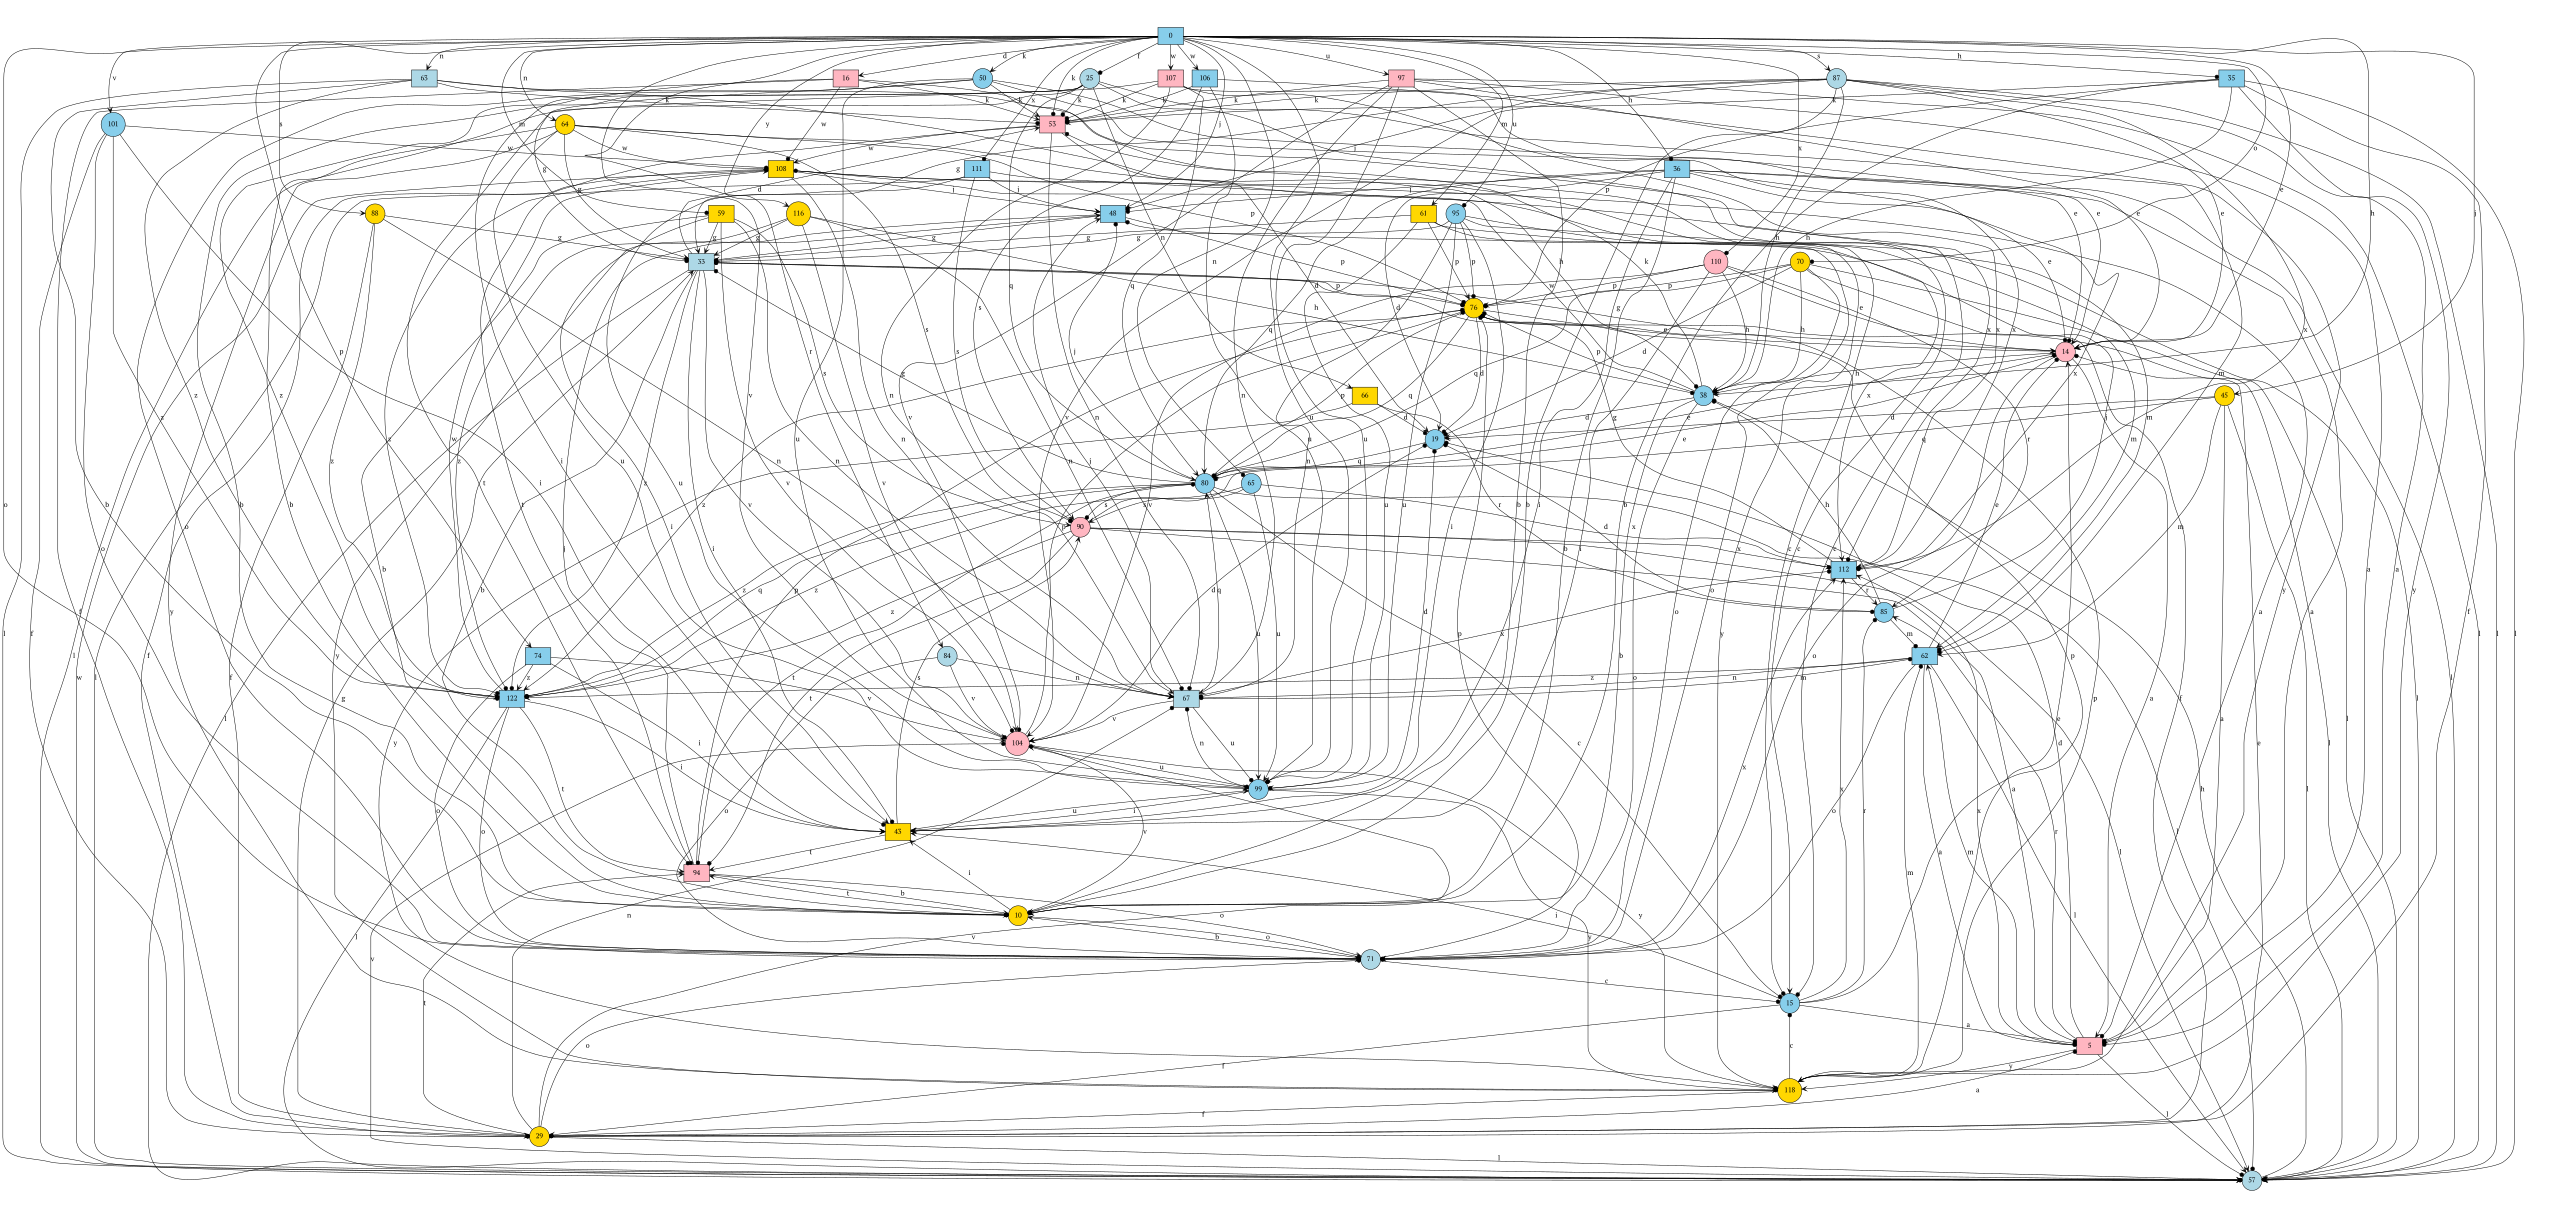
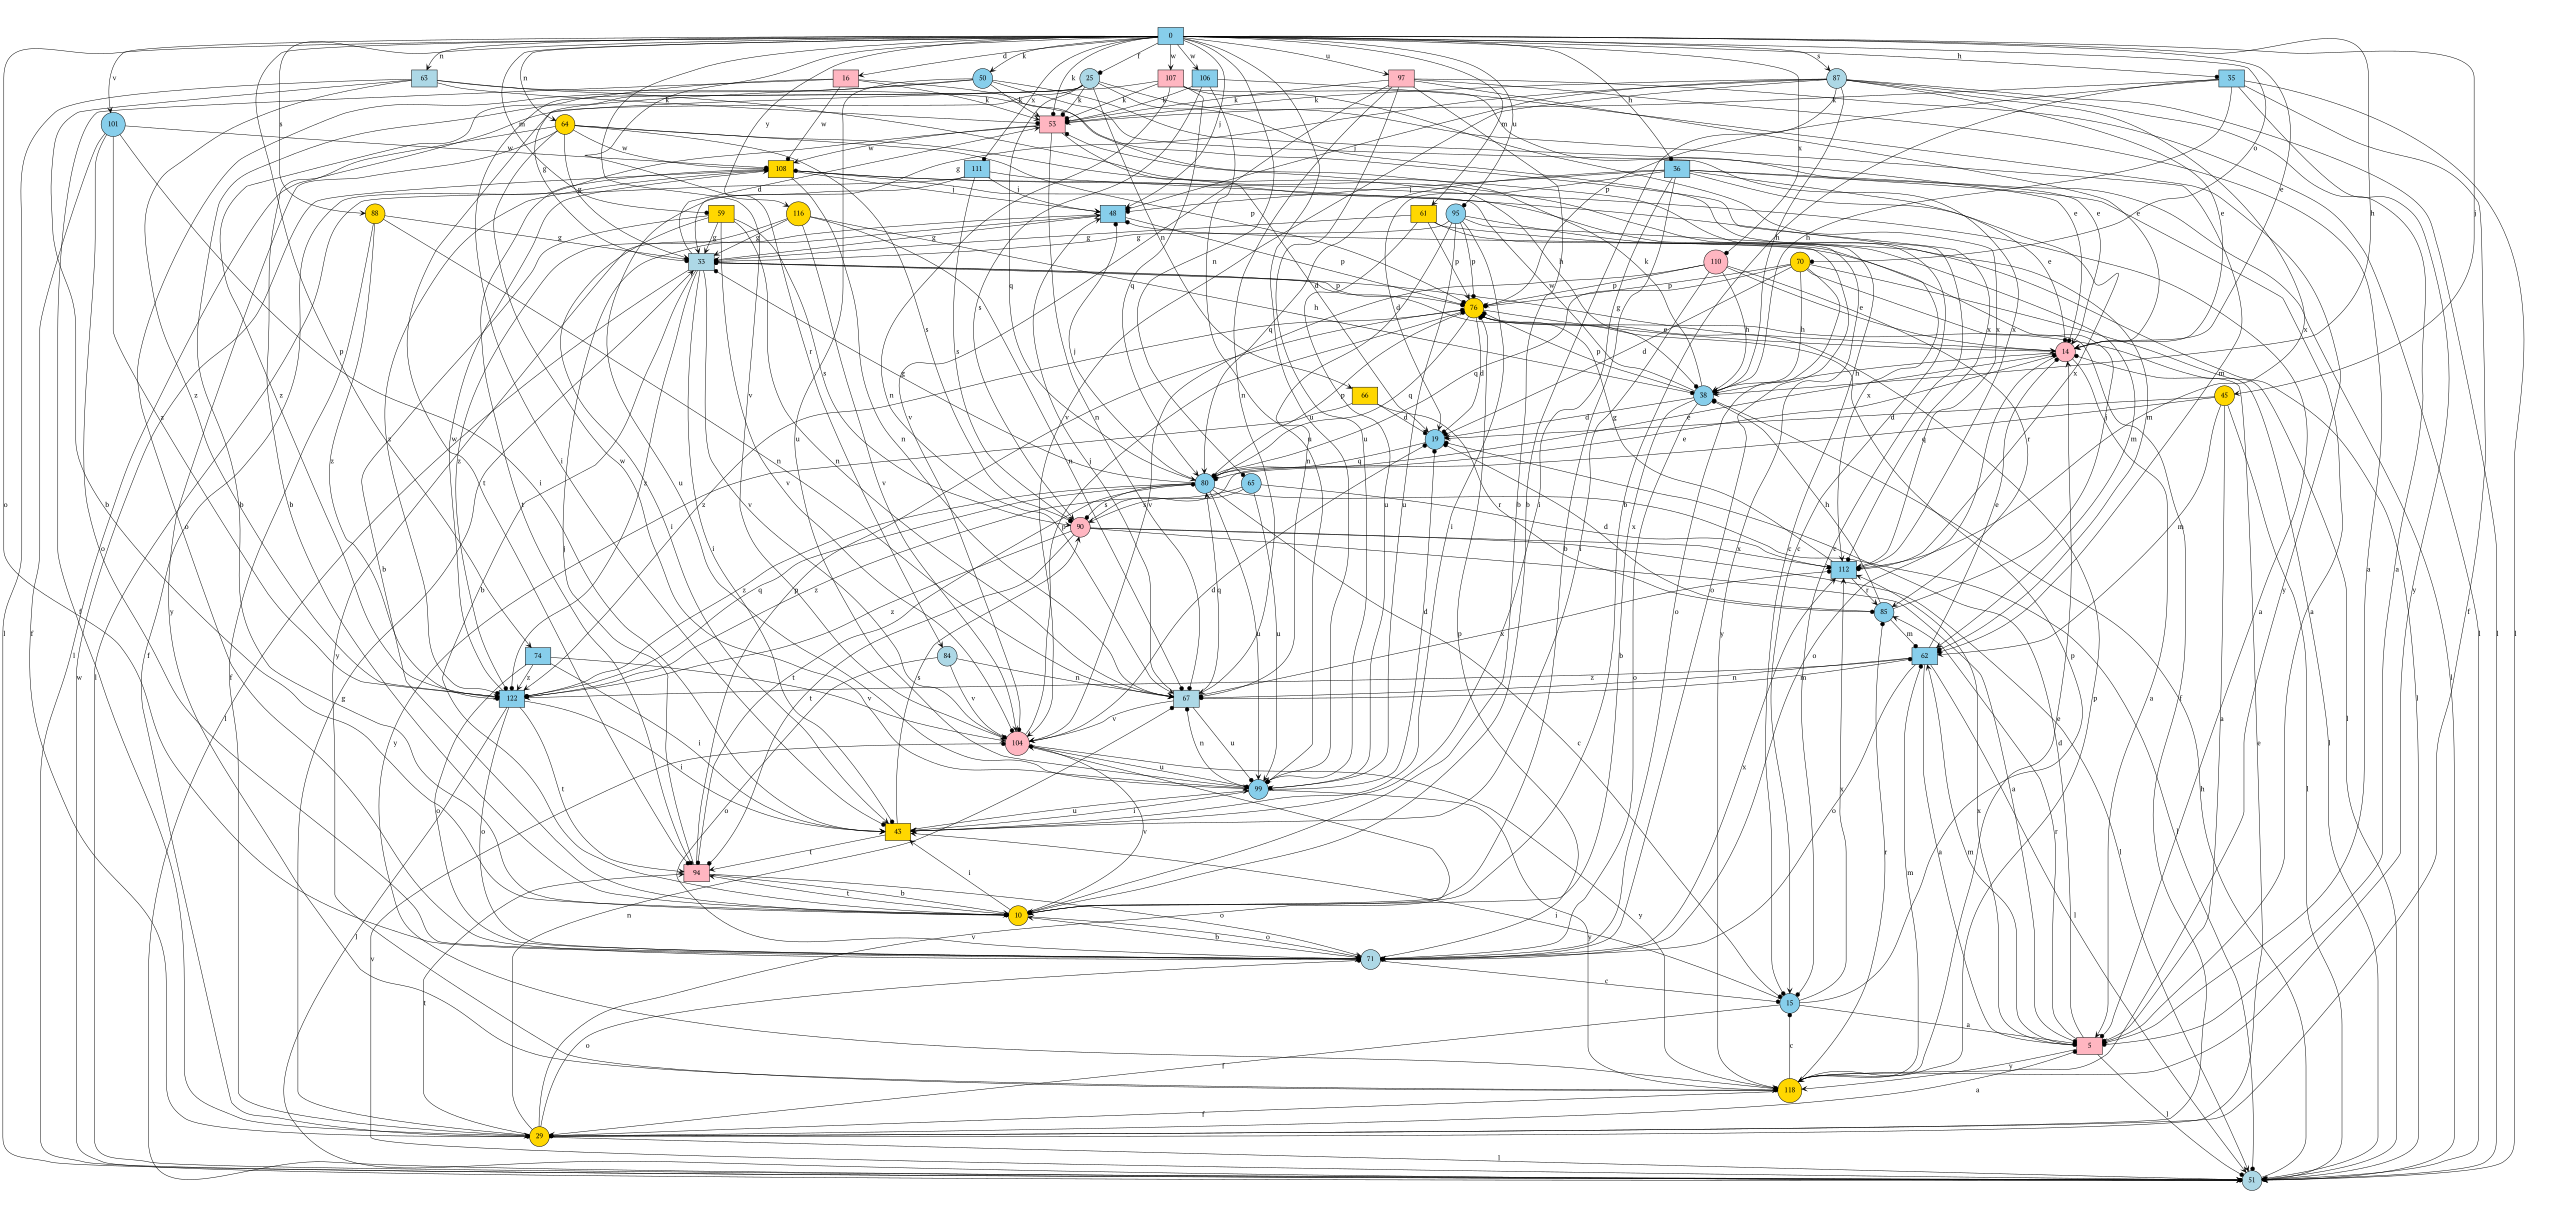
(623, 461) -> (623, 461)
(1864, 832) -> (1885, 866)
(2252, 1181) -> (2252, 1181)
